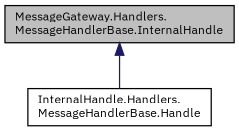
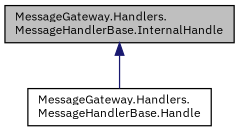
(120, 107) -> (120, 107)
